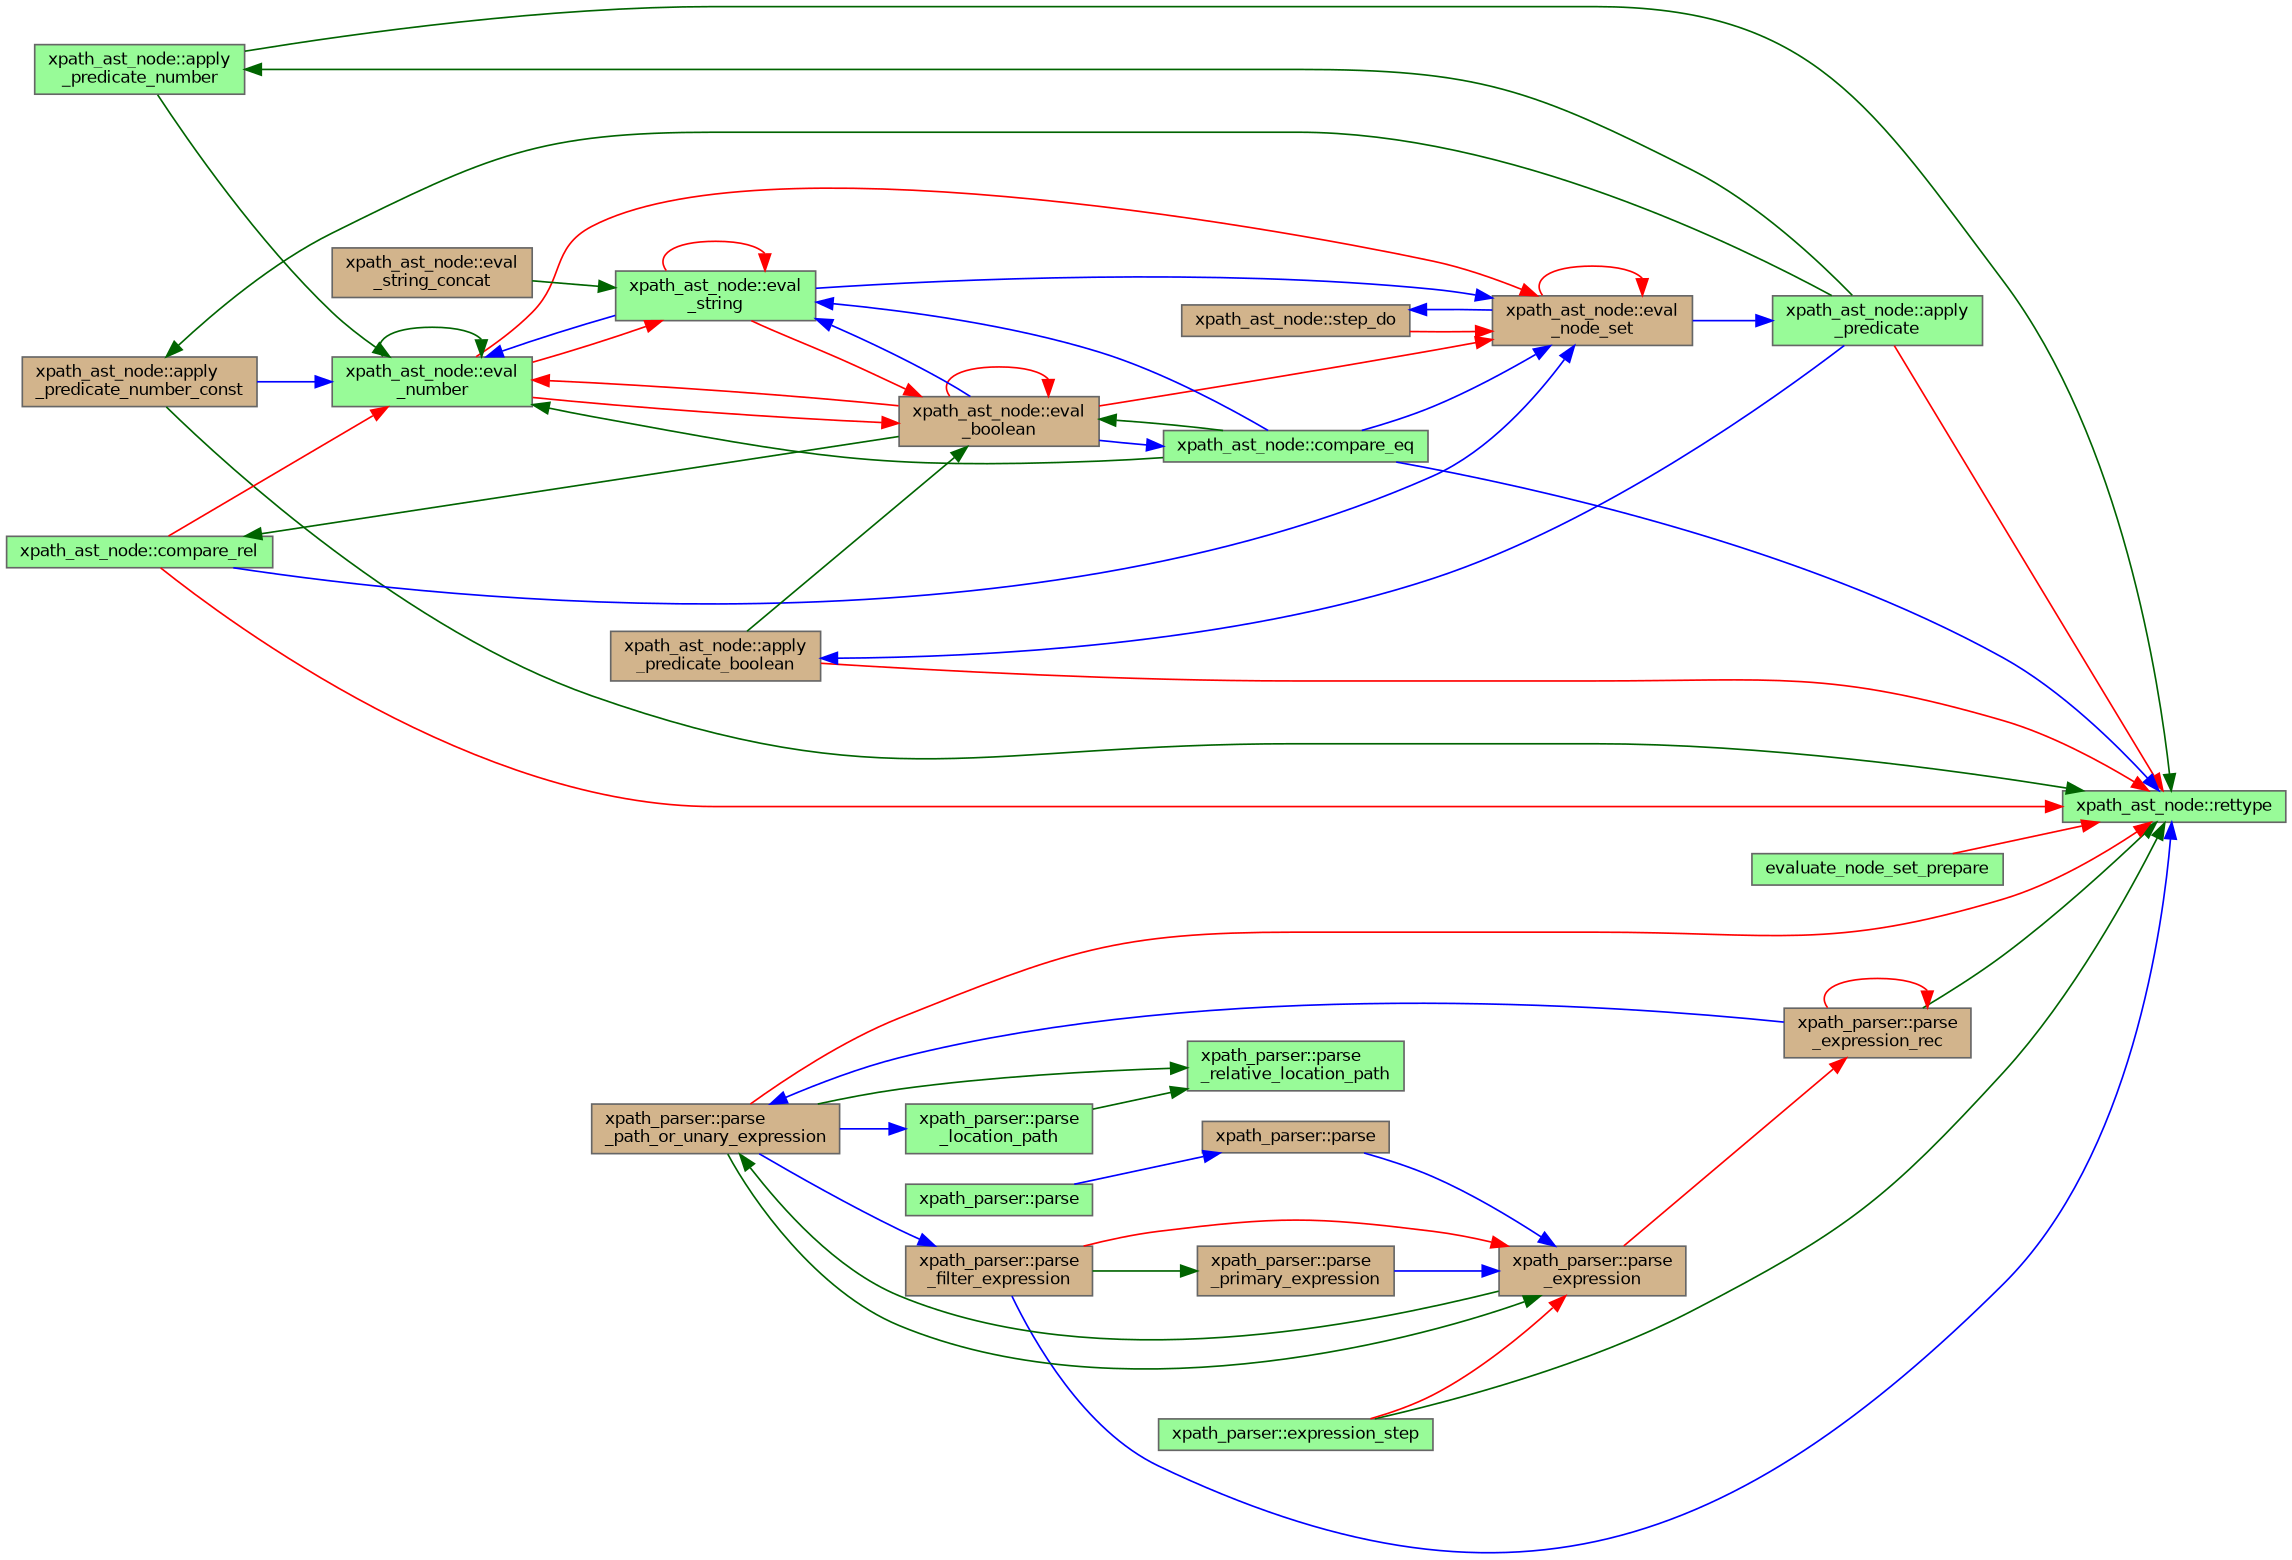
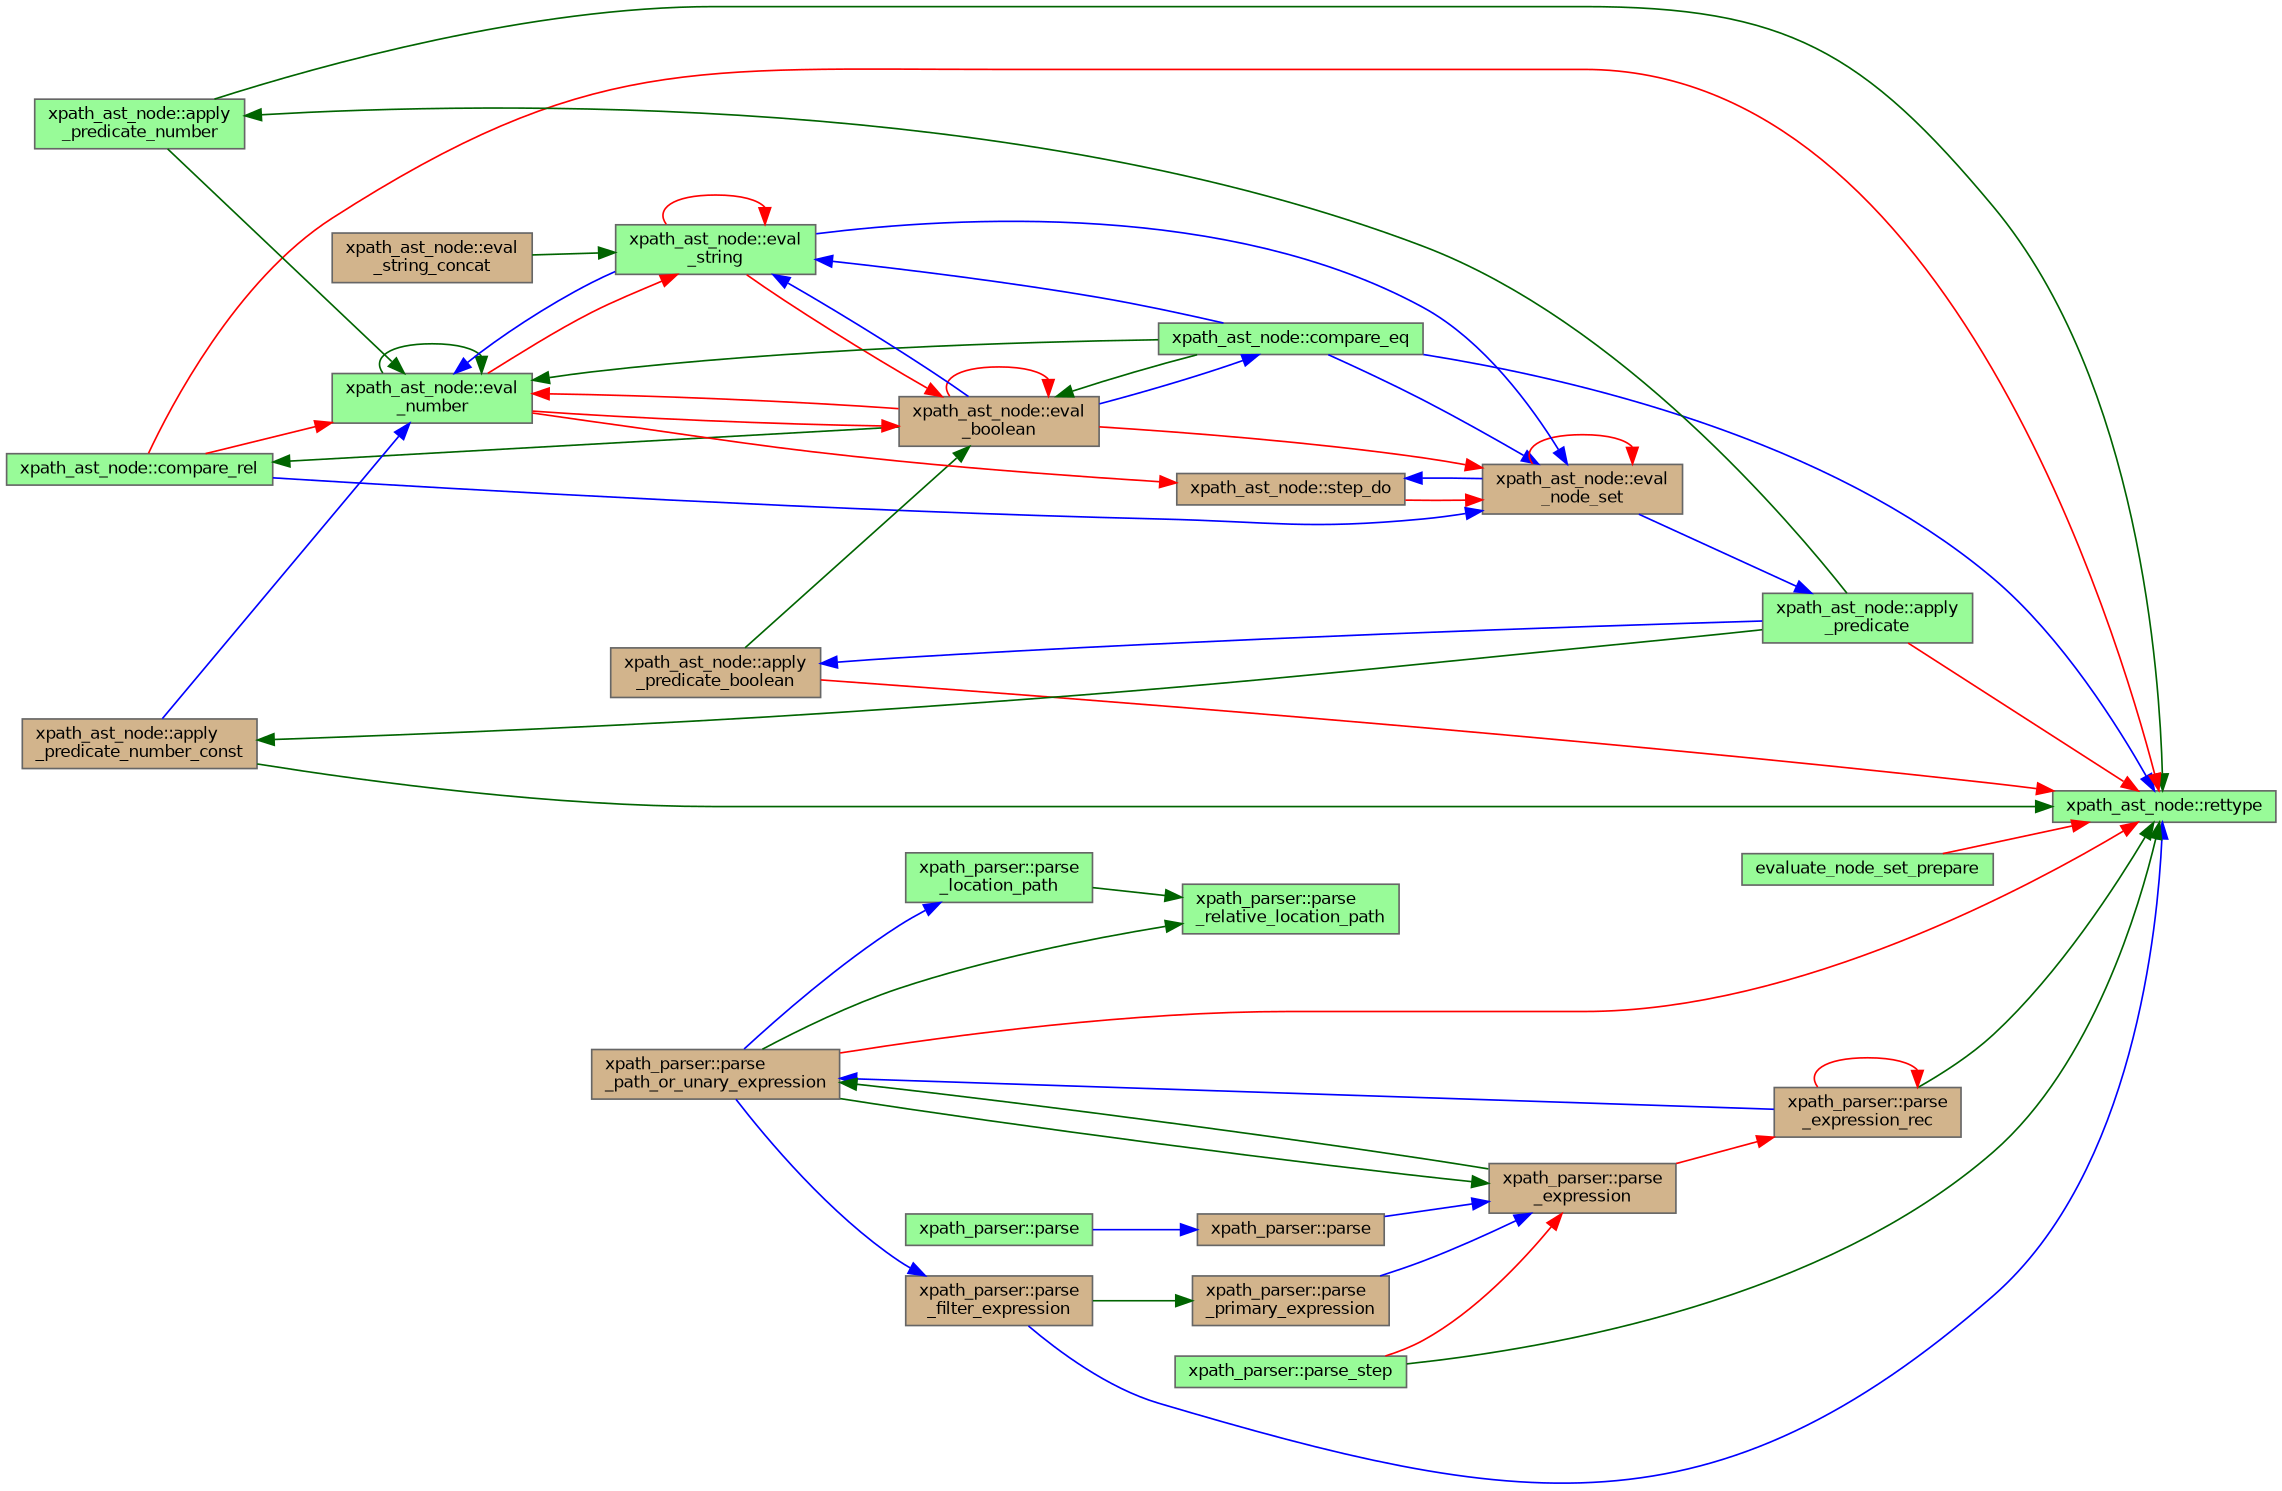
(970, 194) -> (845, 455)
(1287, 1220) -> none
(1296, 1435) -> (1291, 1372)
